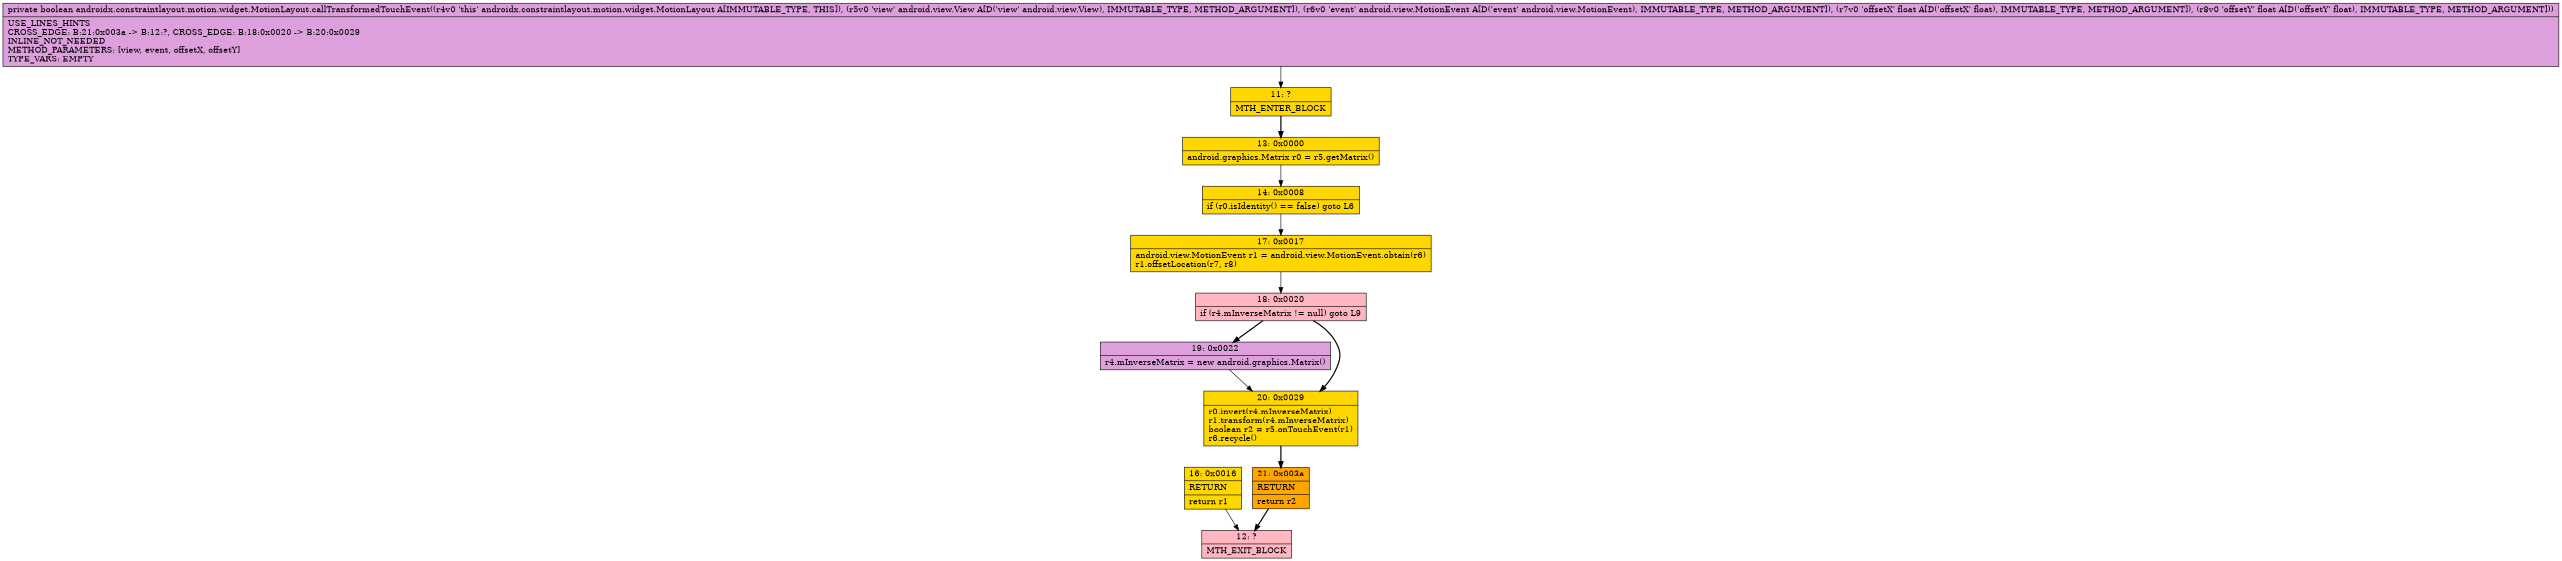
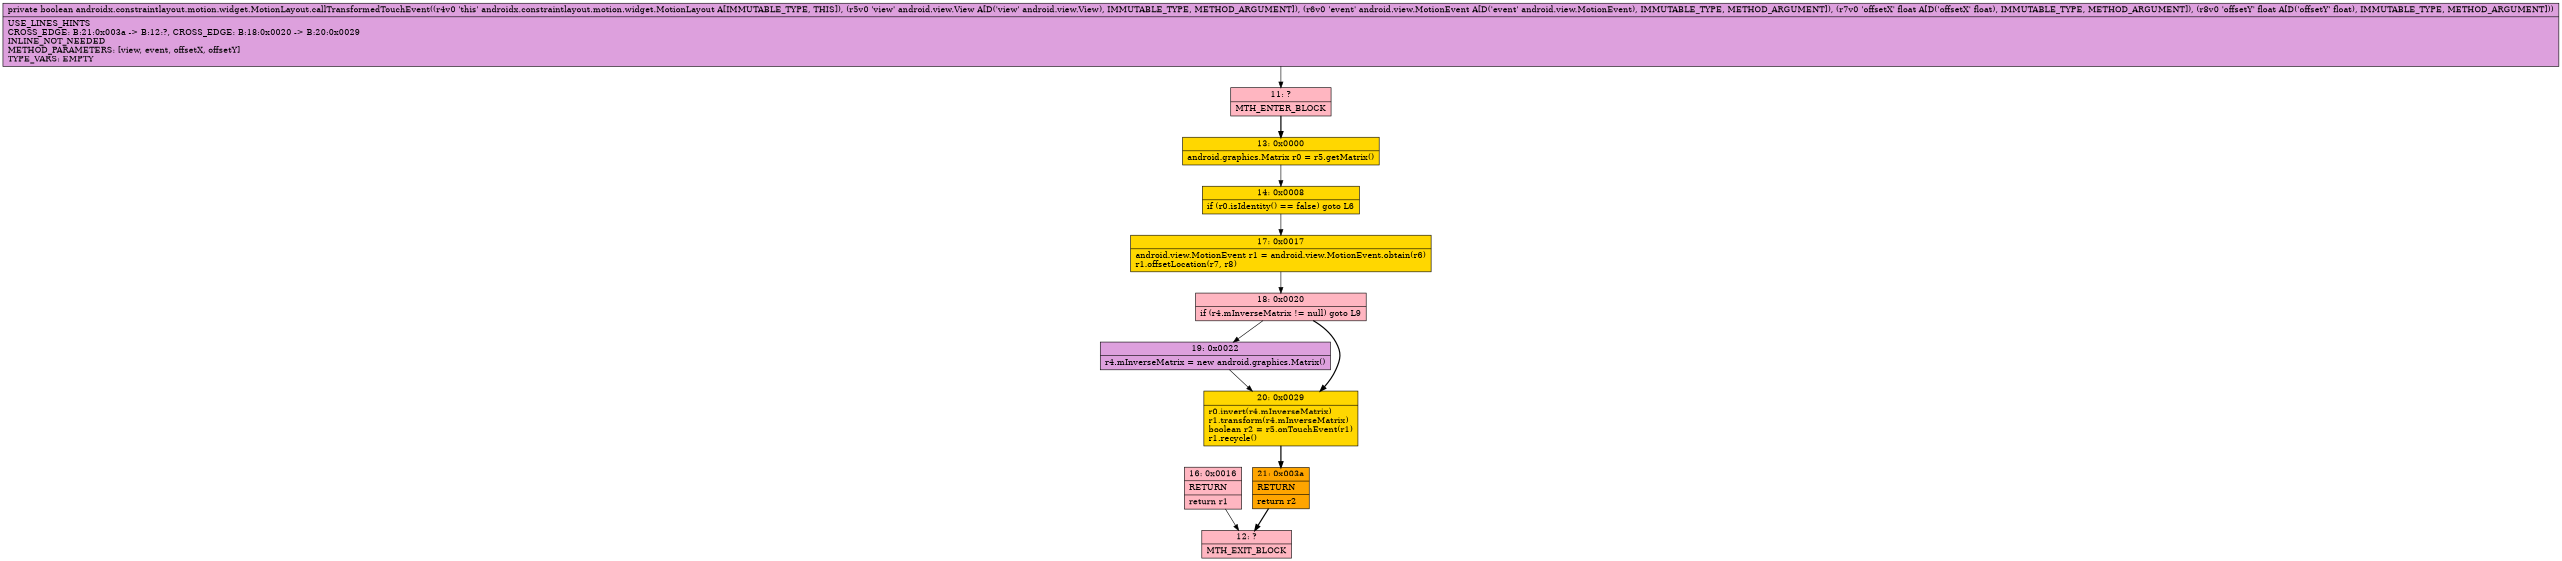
(1281, 102) -> (1281, 102)
(1251, 330) -> (1251, 330)
(1233, 439) -> (1233, 439)
(1213, 488) -> (1213, 488)
